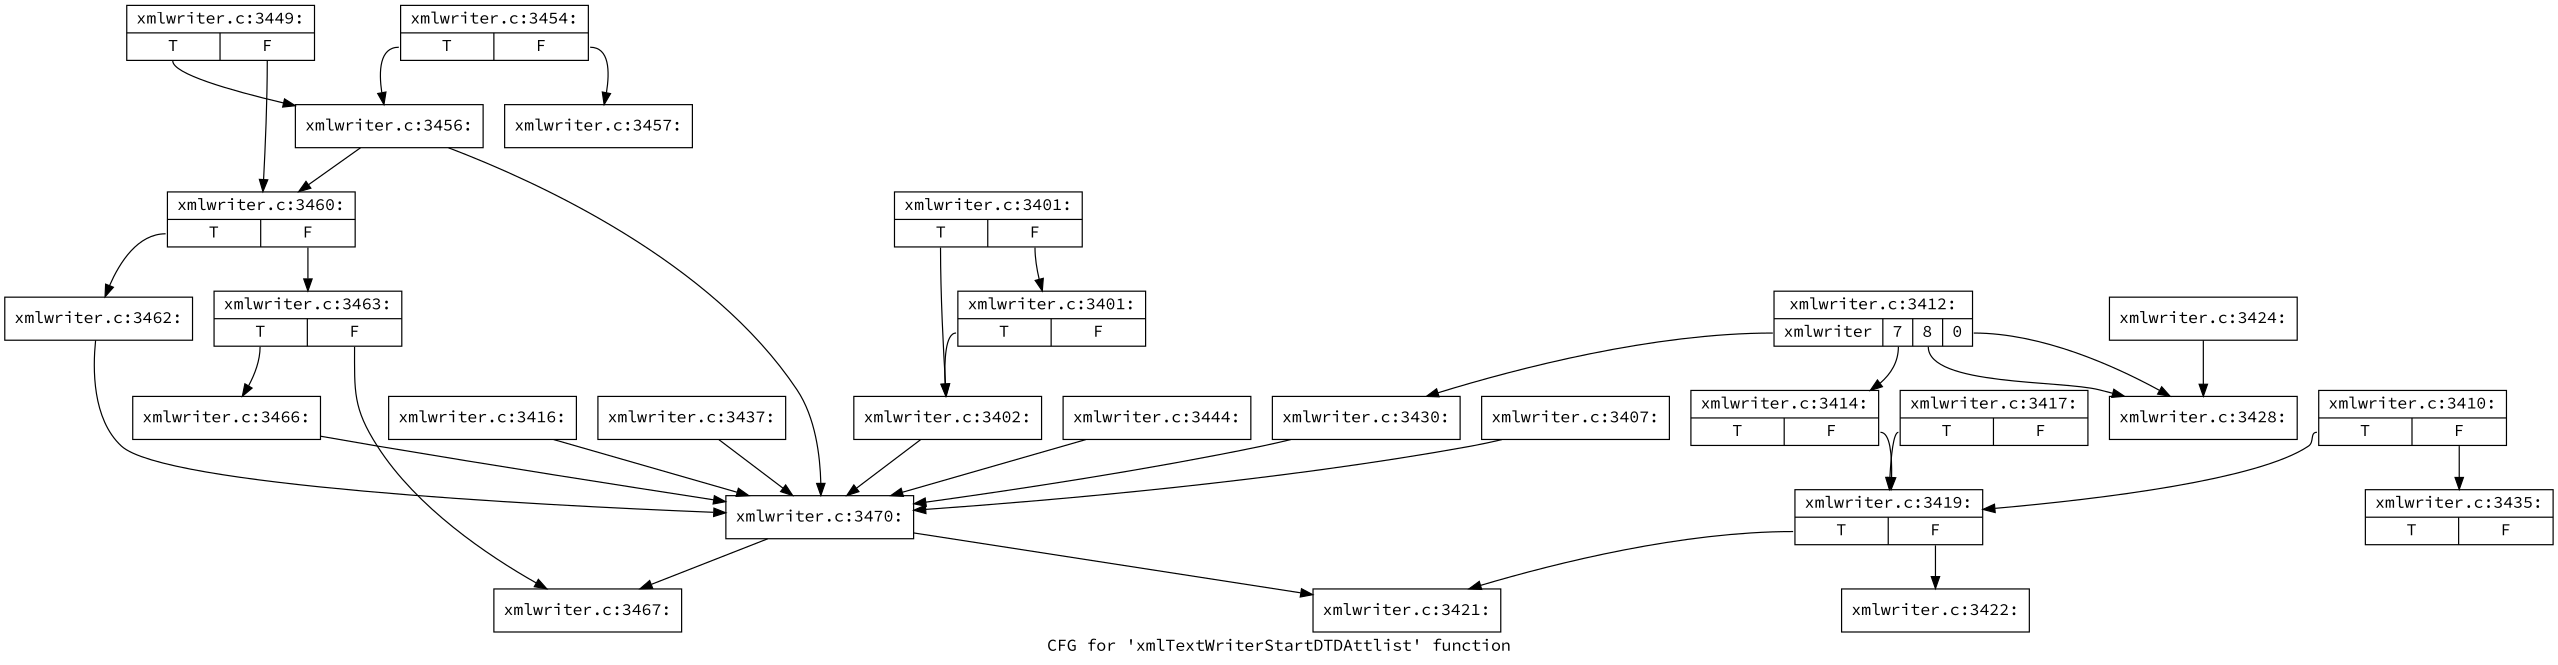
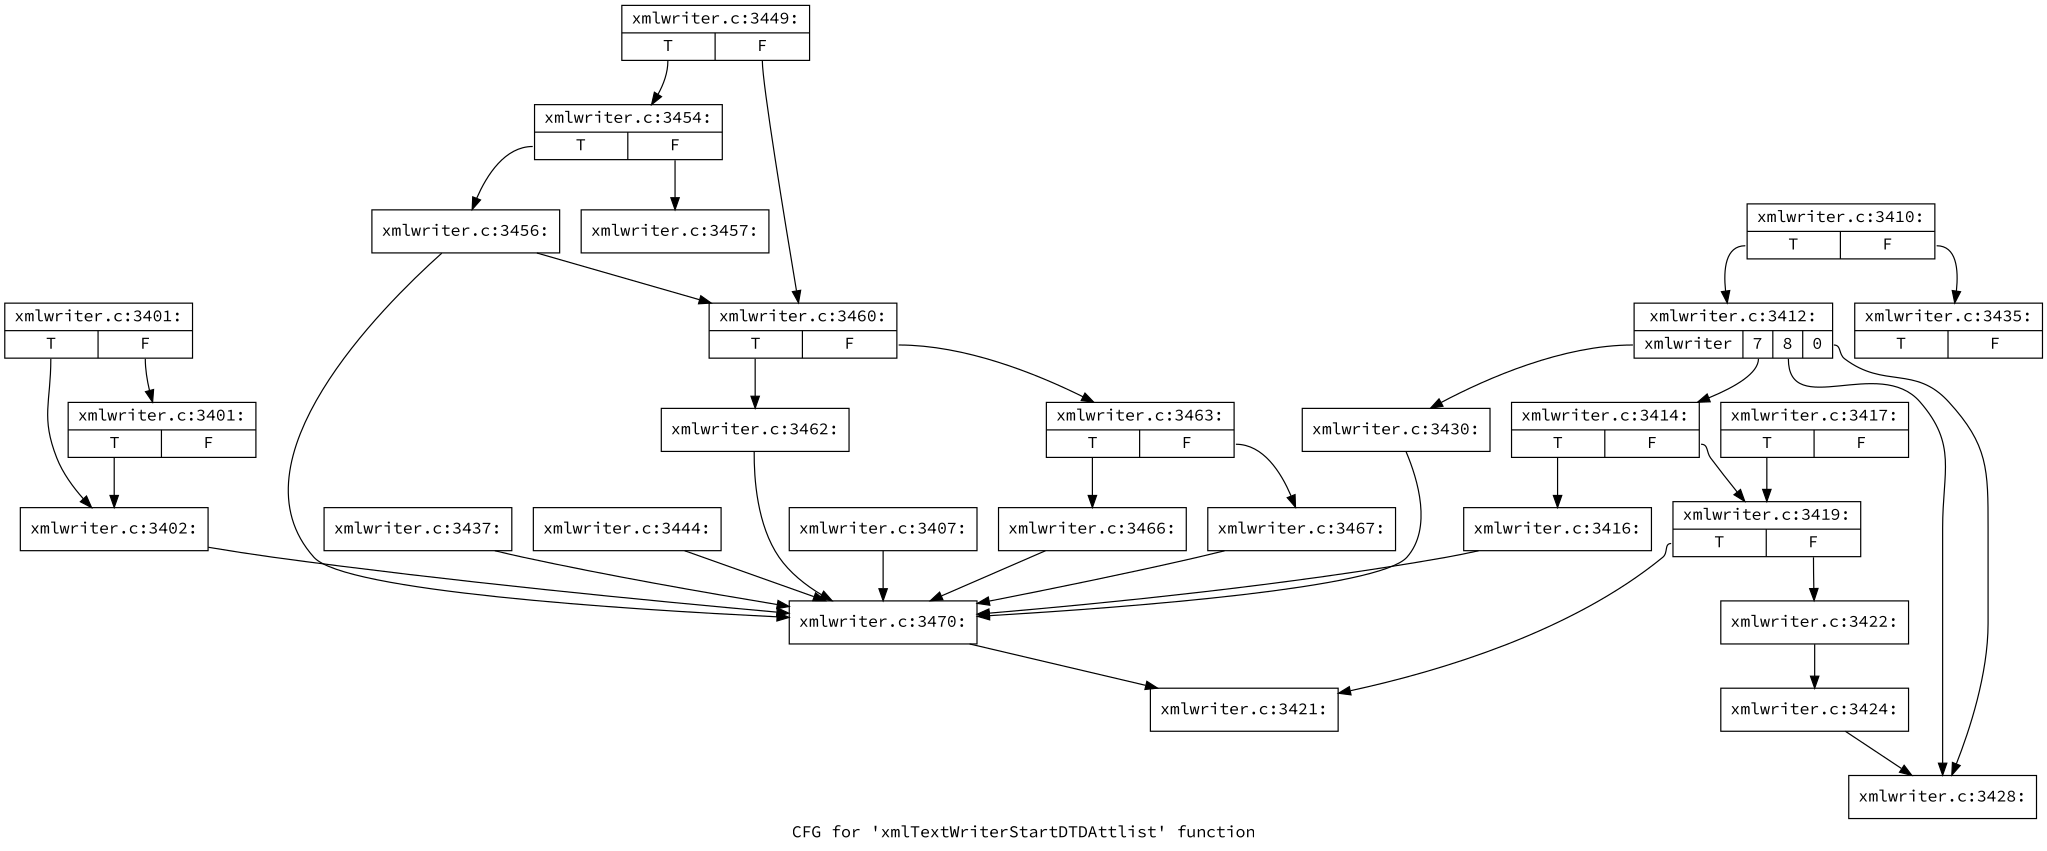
(225, 88) -> (665, 78)
none -> (1558, 477)
(2163, 488) -> (1726, 263)
(710, 562) -> (1107, 577)
none -> (1815, 660)
